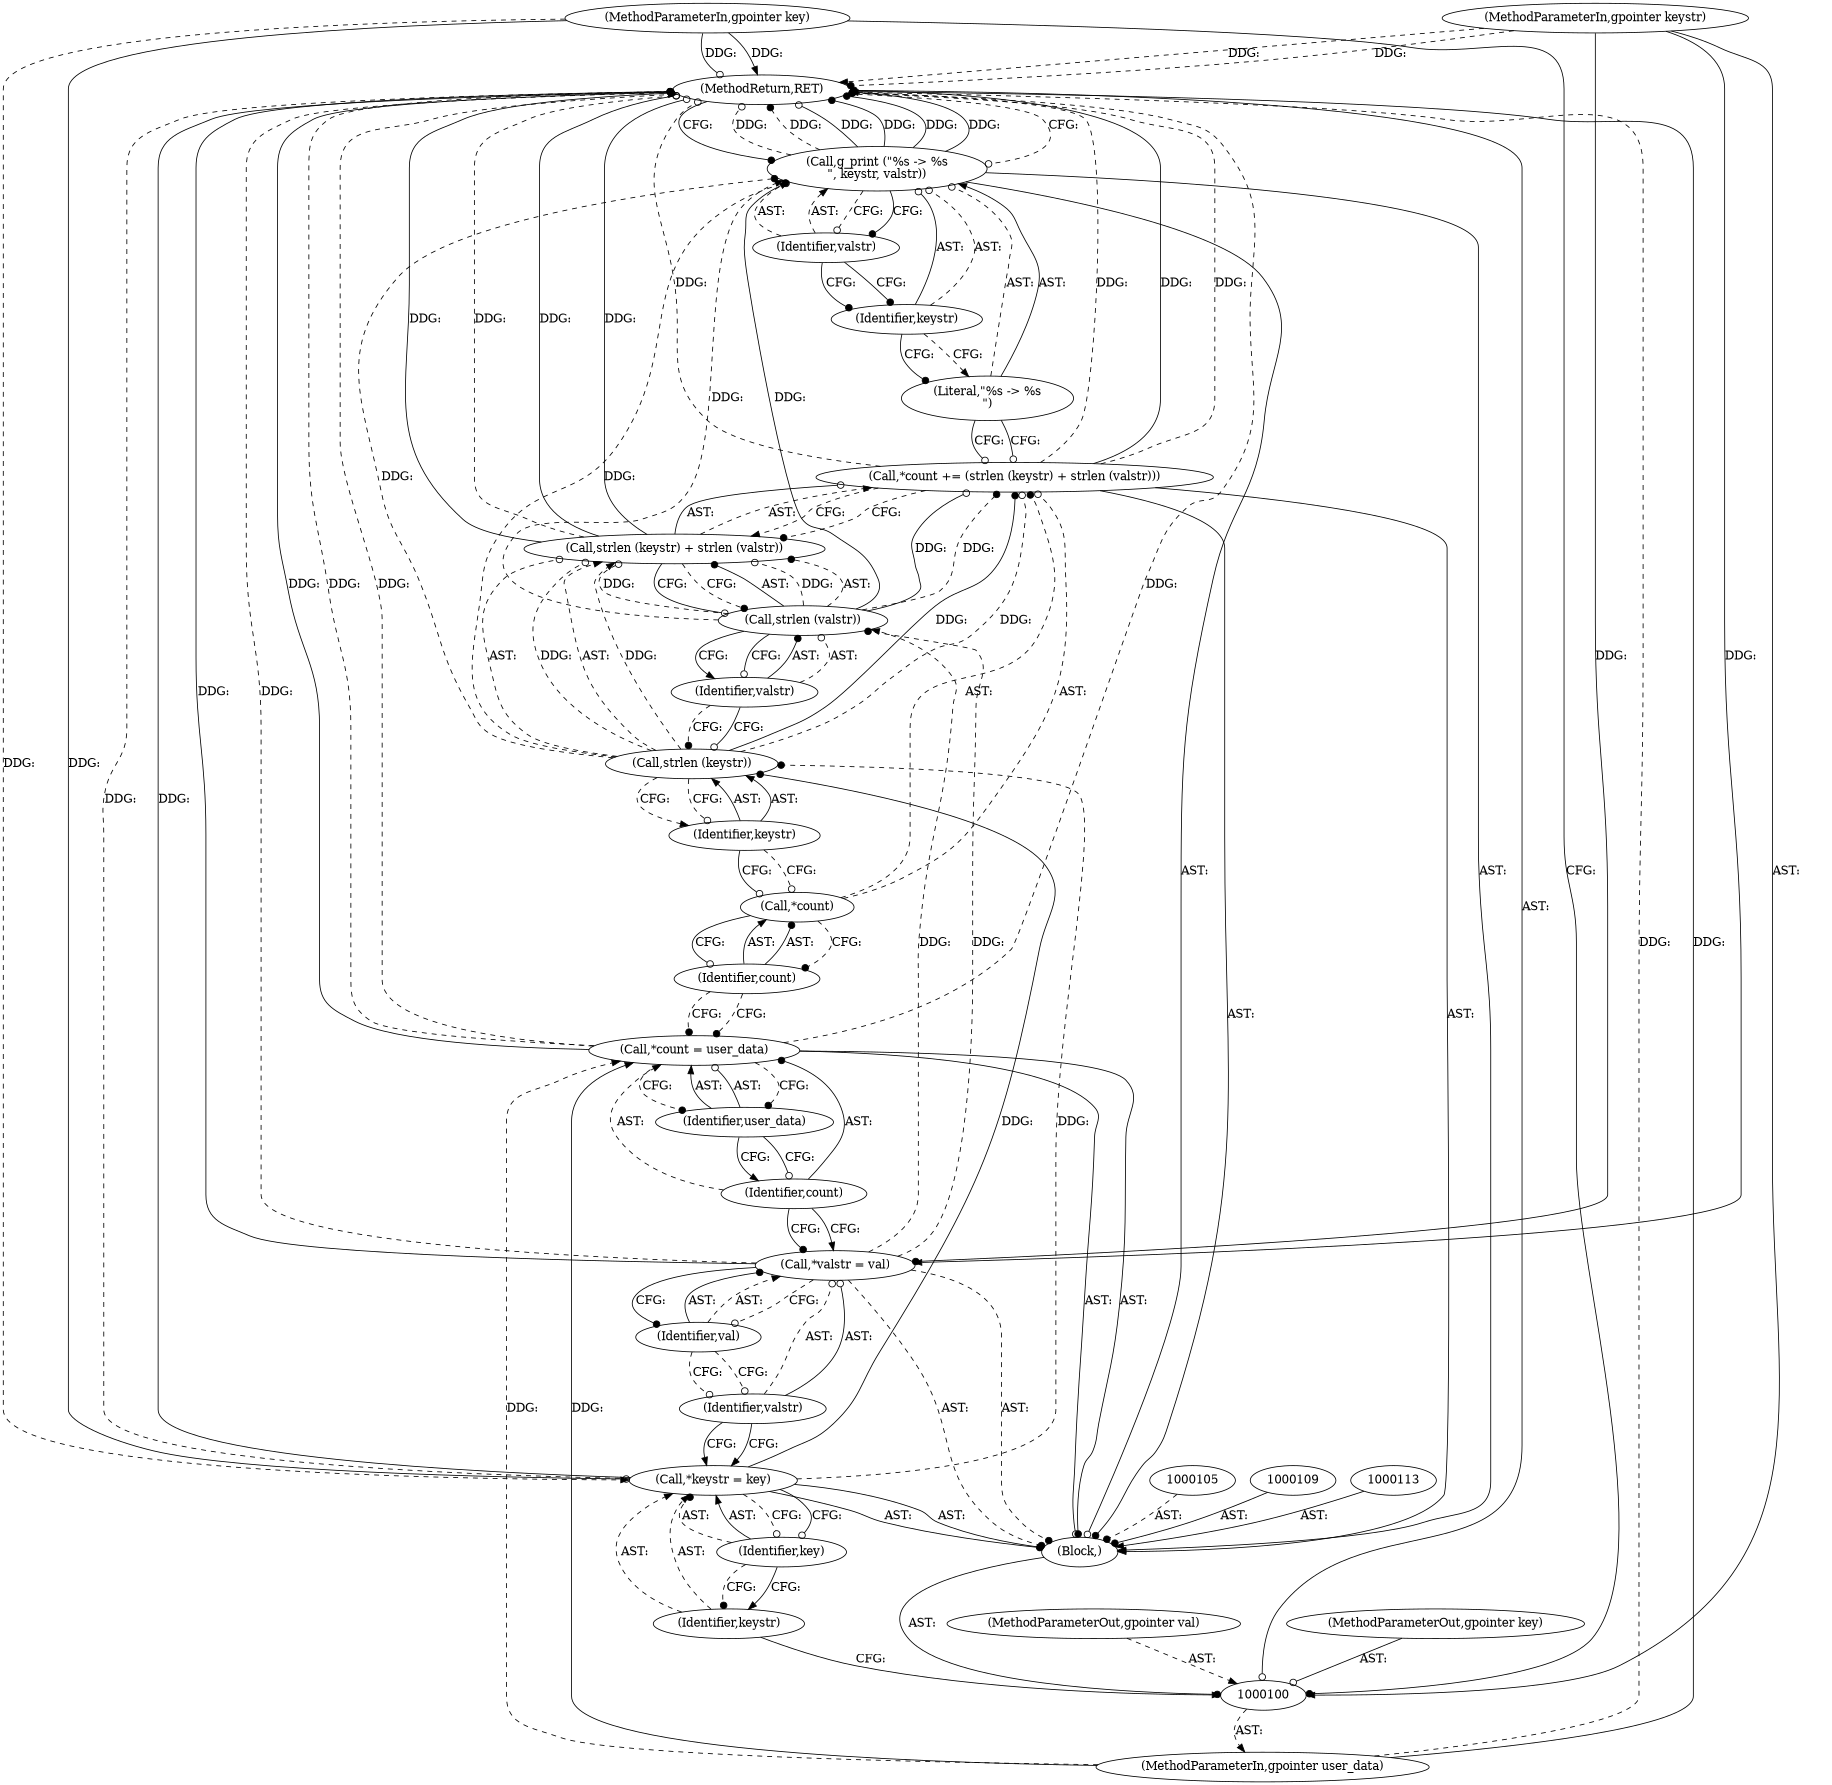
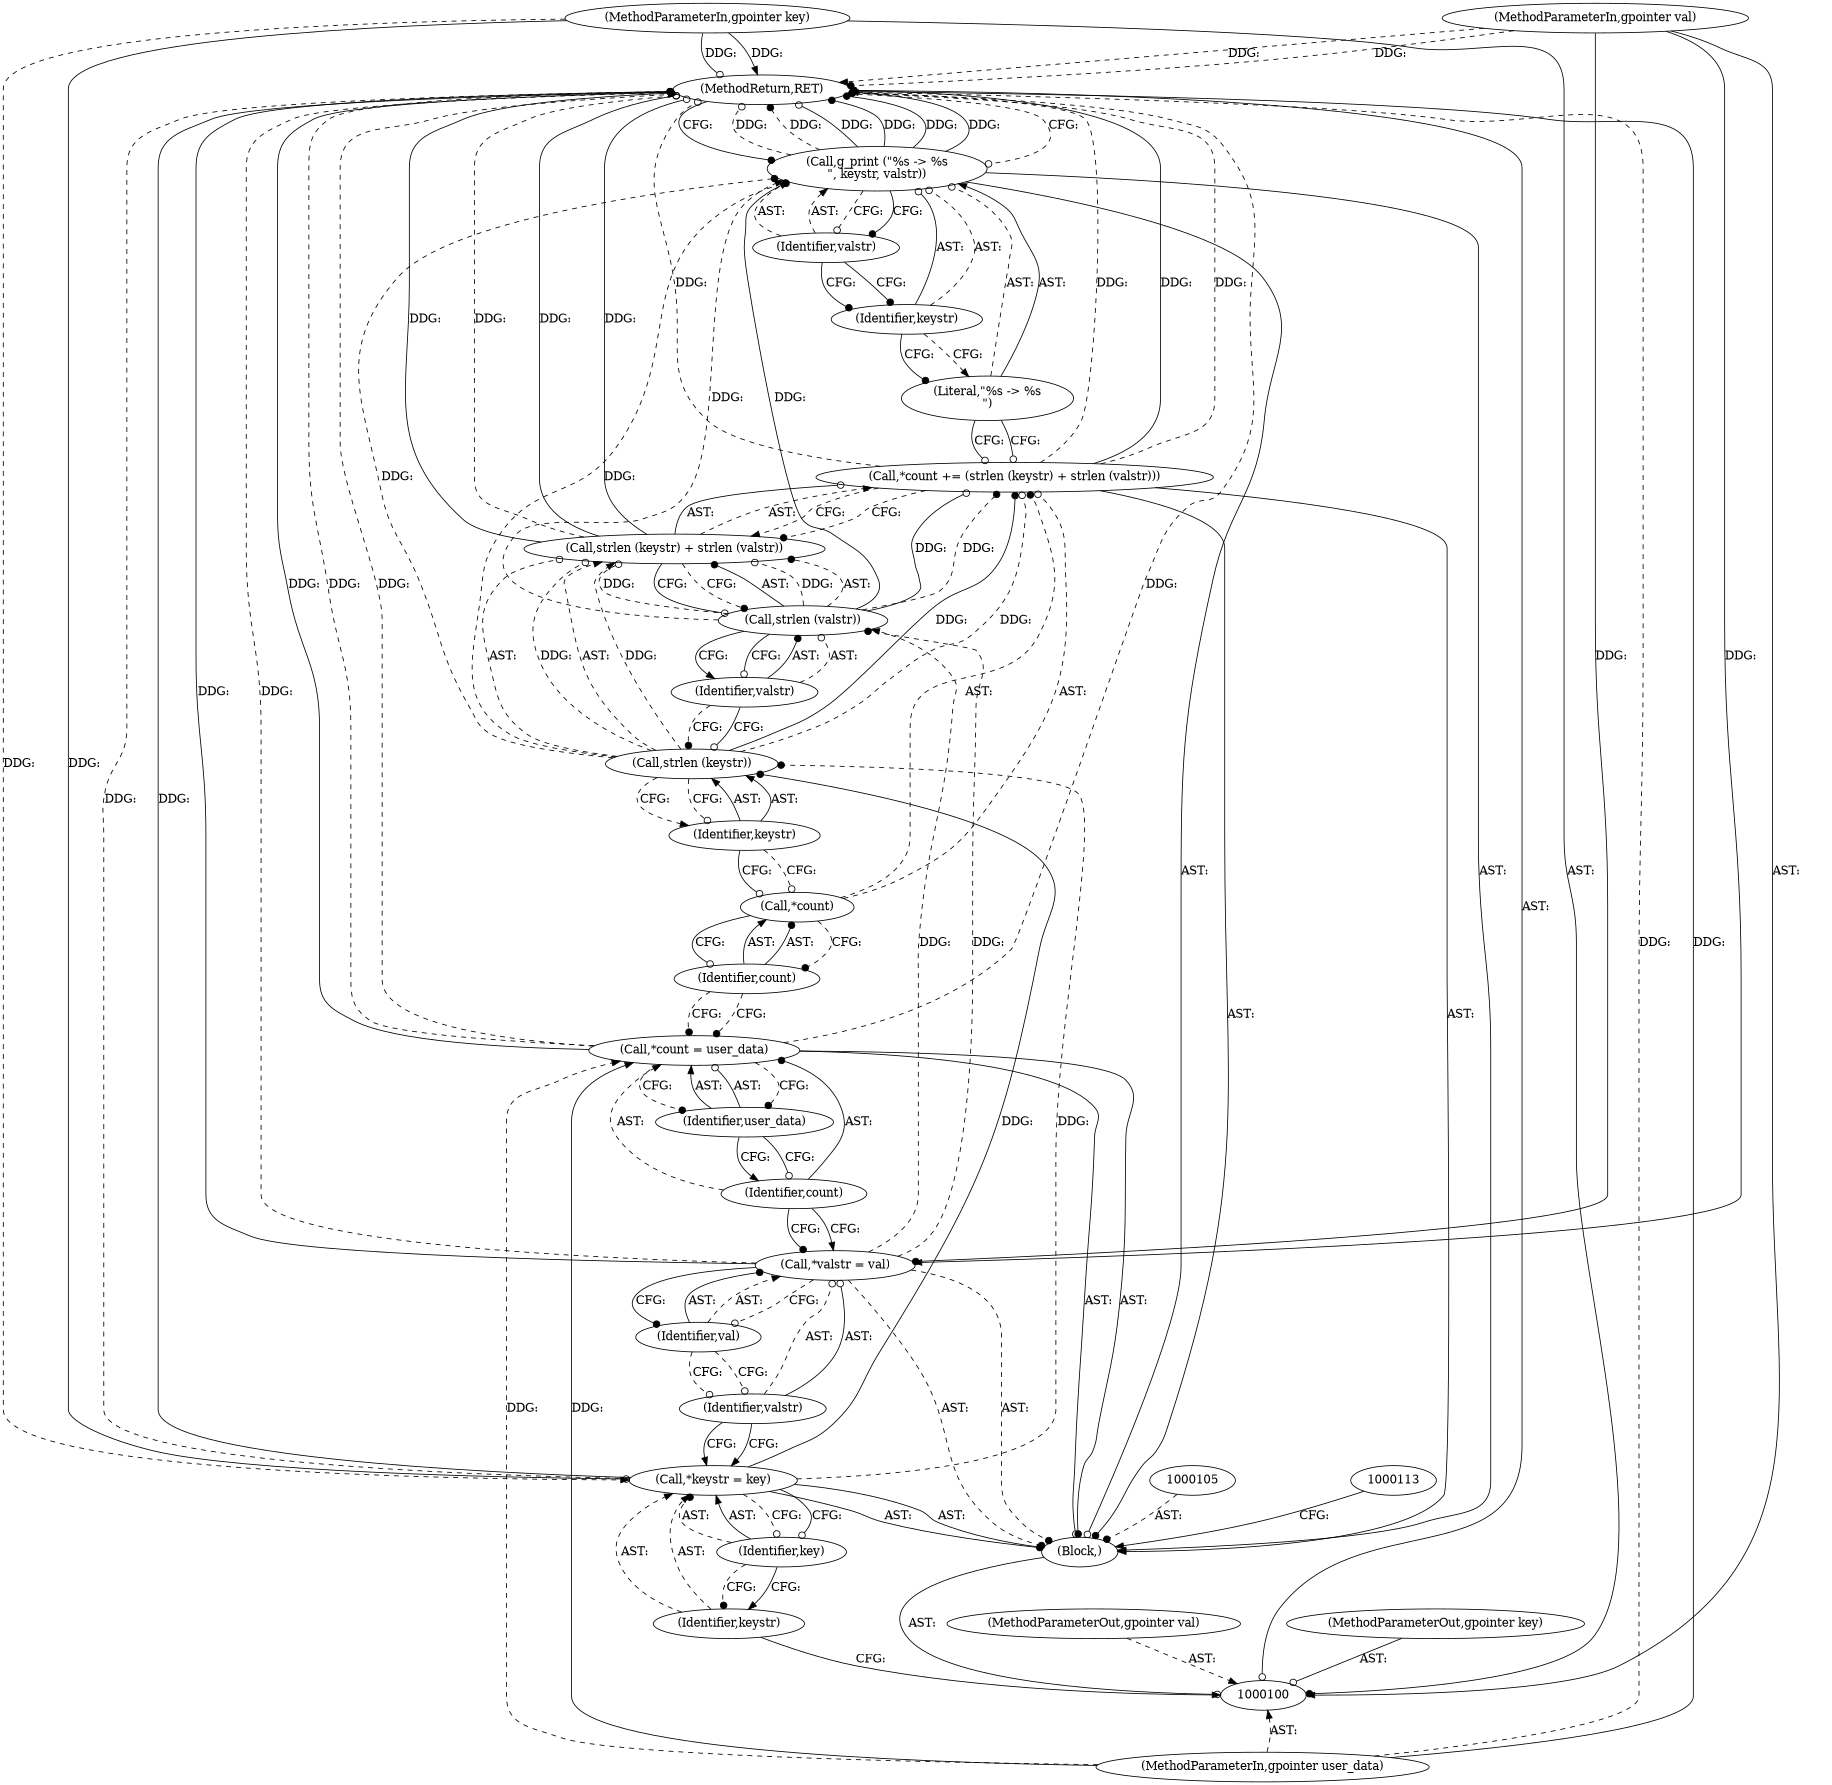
(1595, 18) -> (1595, 18)
(1583, 871) -> (1583, 871)
(1293, 1480) -> none
(1316, 1516) -> (1316, 1516)
(966, 1668) -> (966, 1668)
(1235, 1726) -> (1270, 1735)
